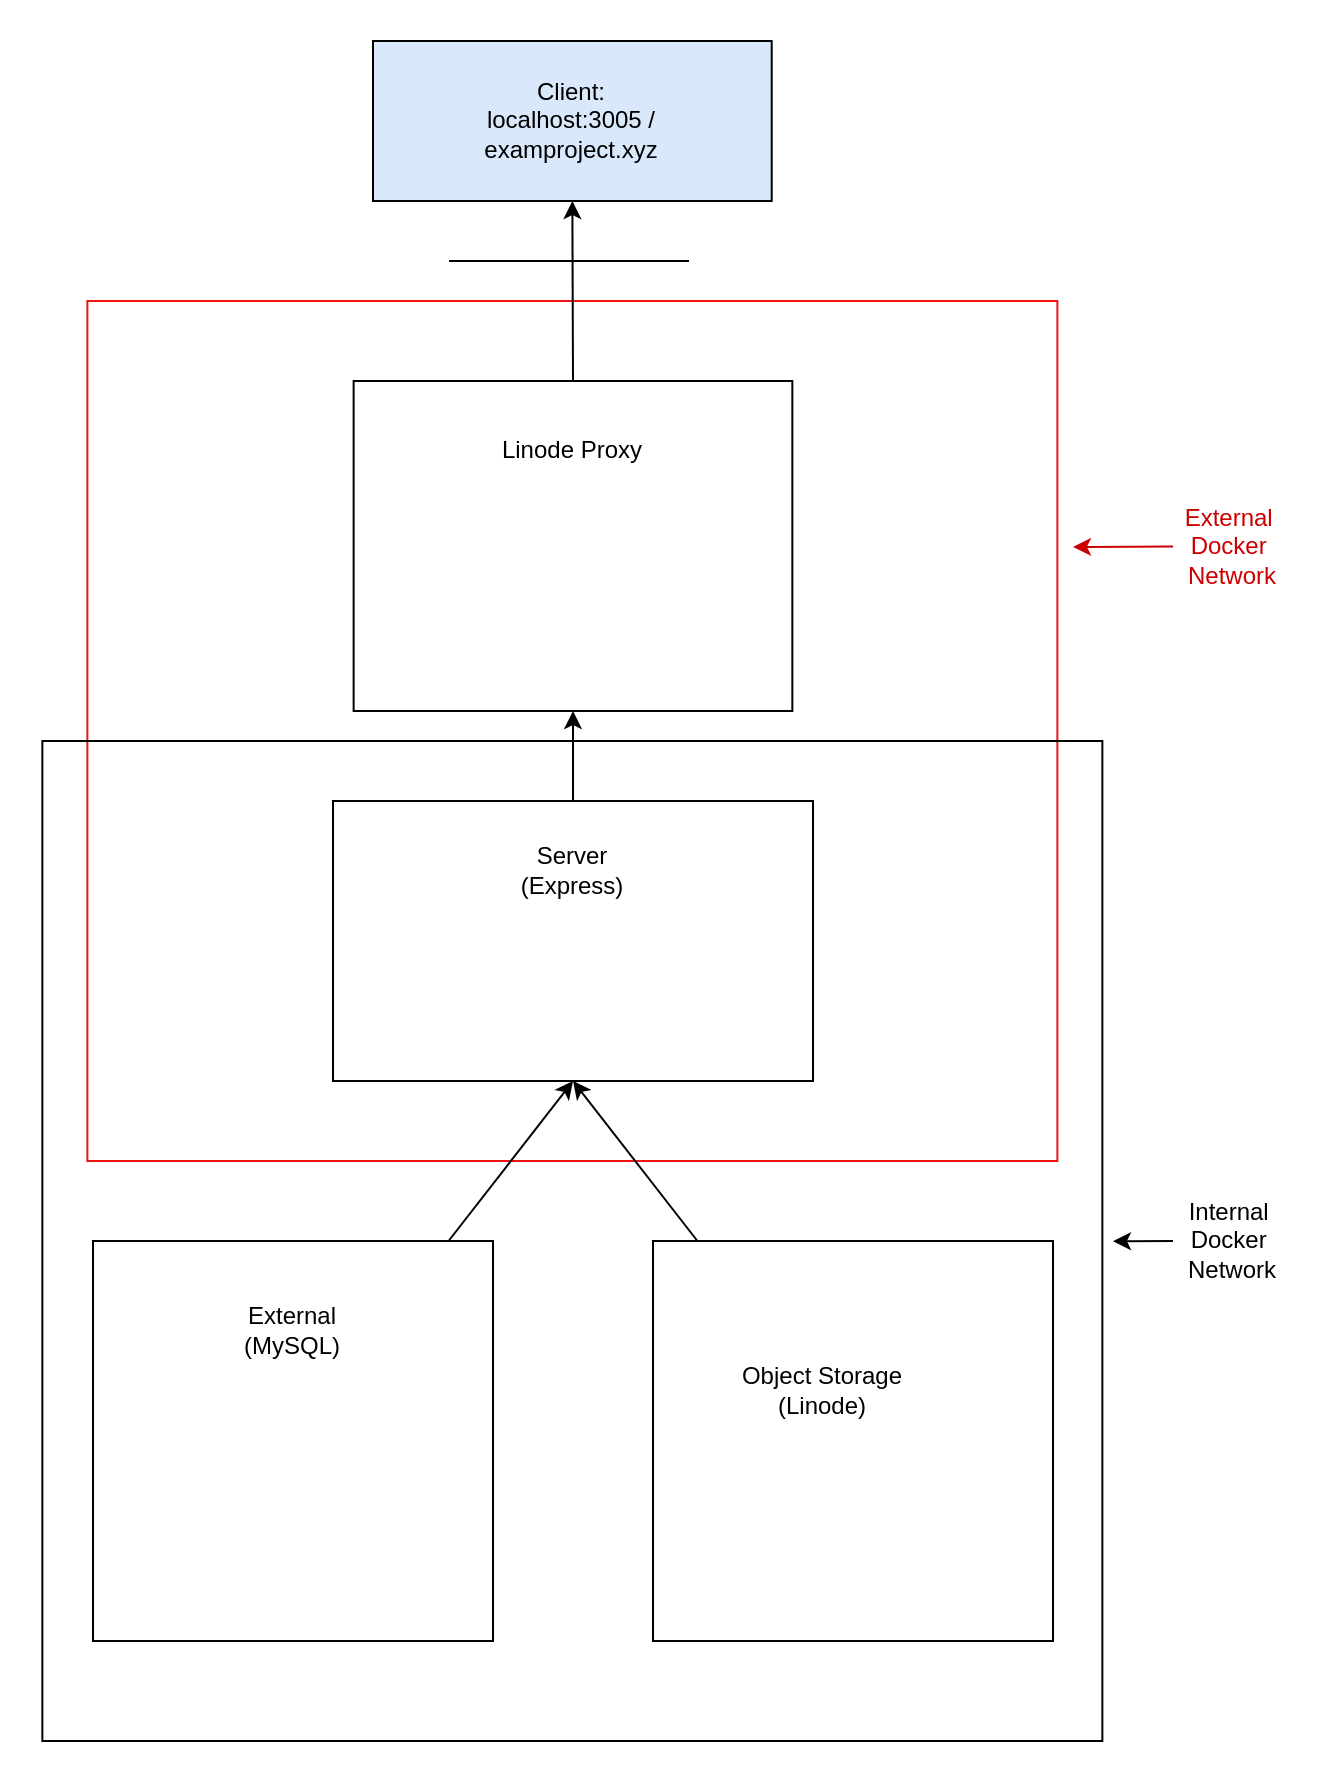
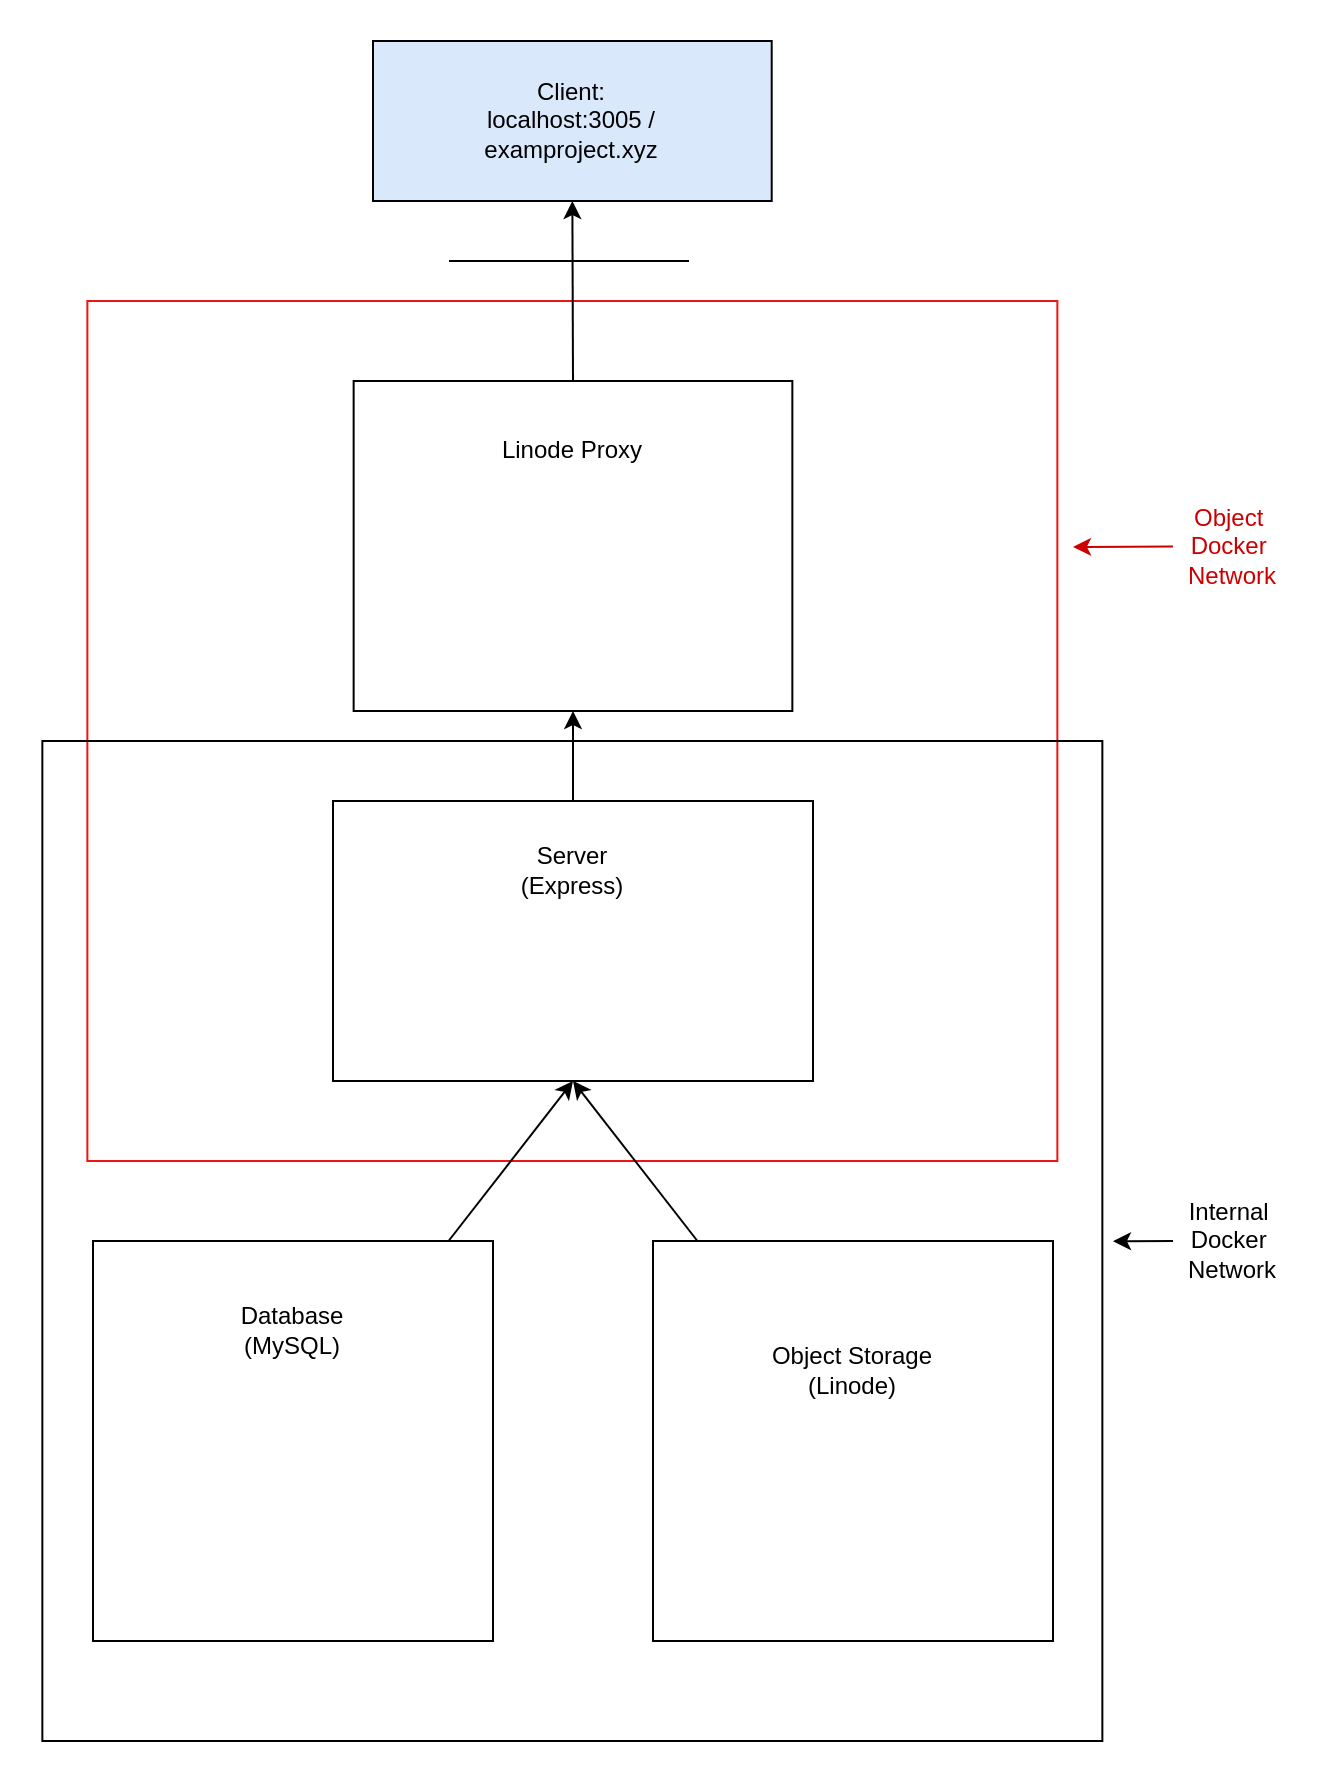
(1233, 547) -> (1233, 547)
(293, 1331) -> (293, 1331)
(823, 1391) -> (853, 1371)
